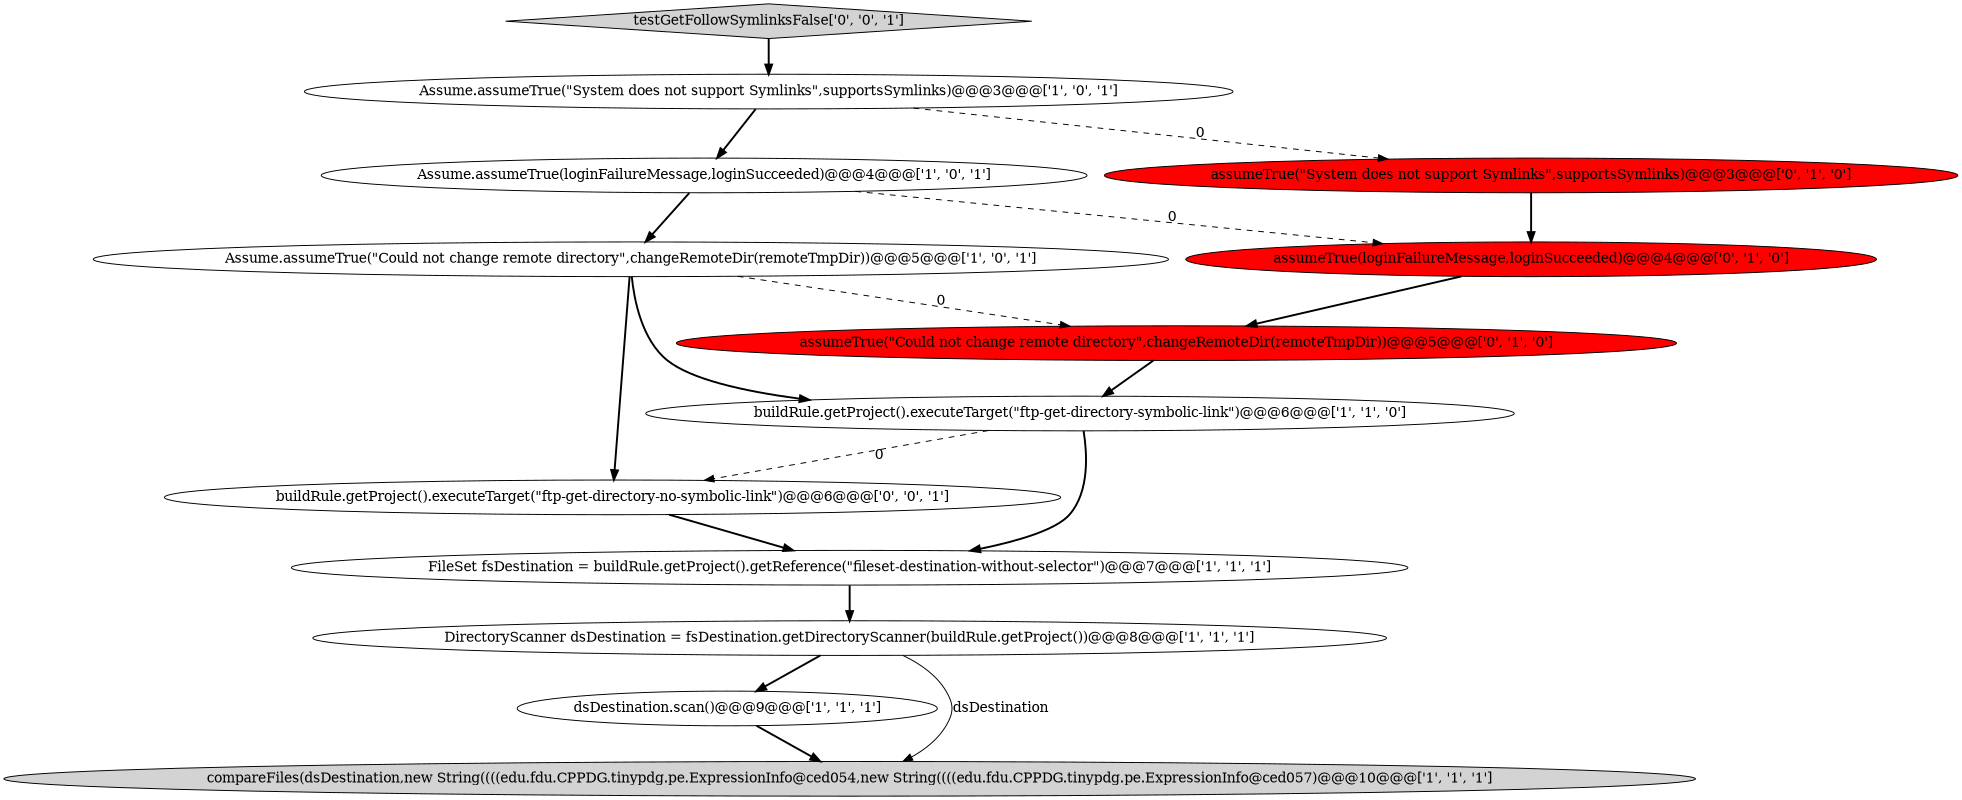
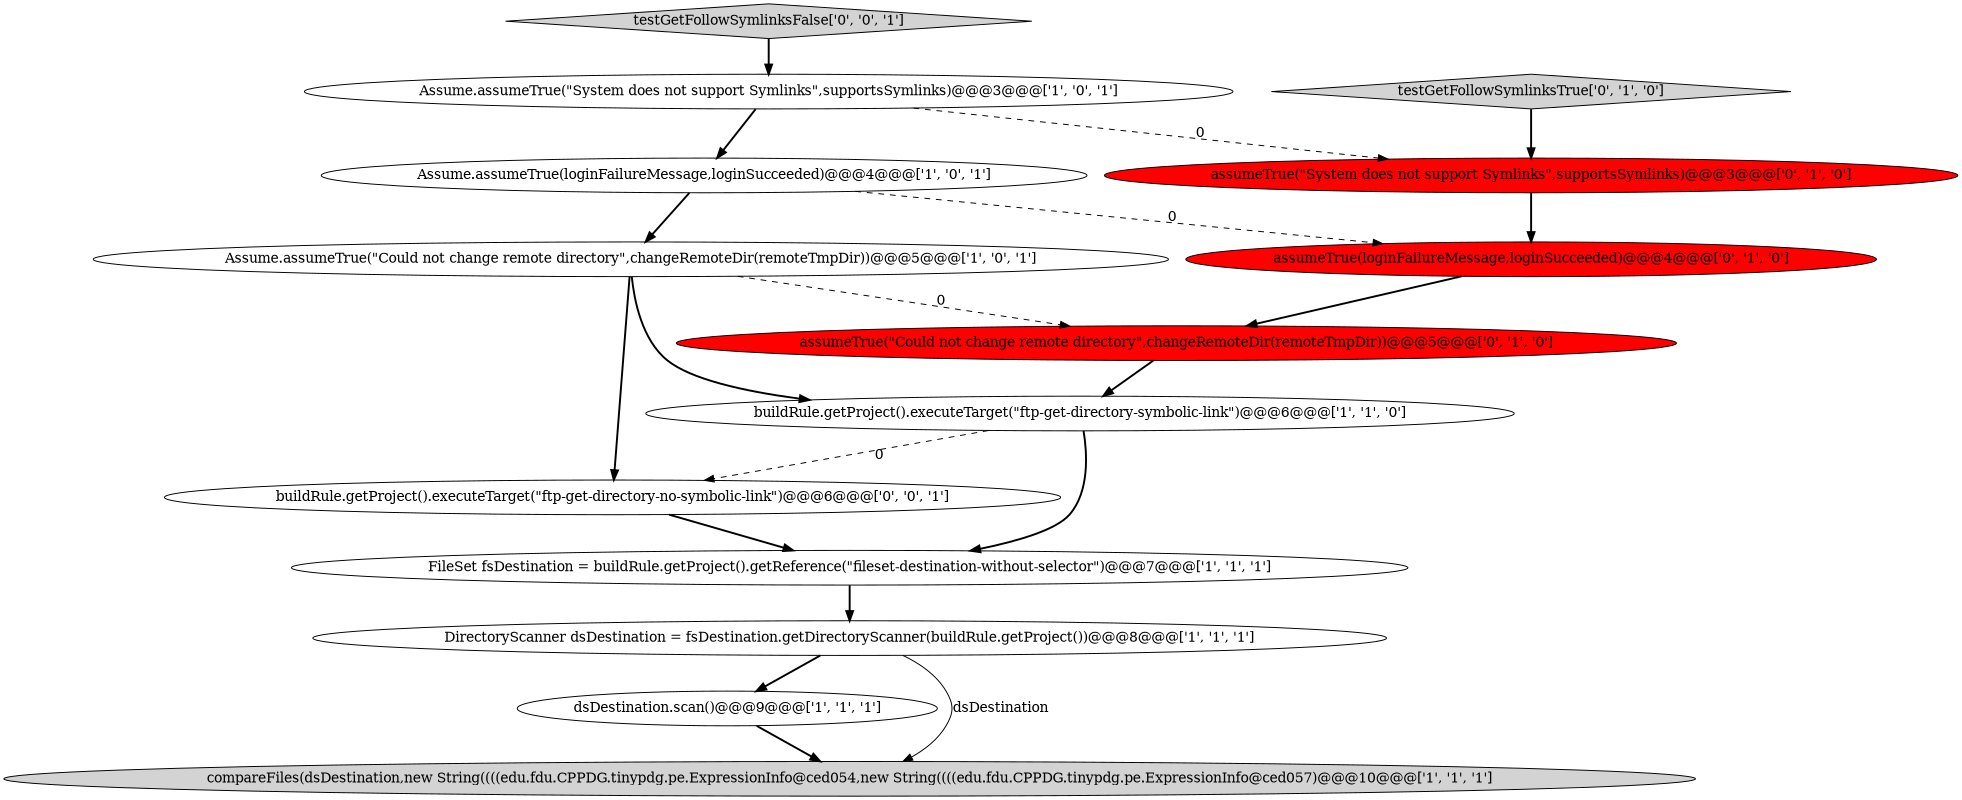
none -> (1531, 92)
